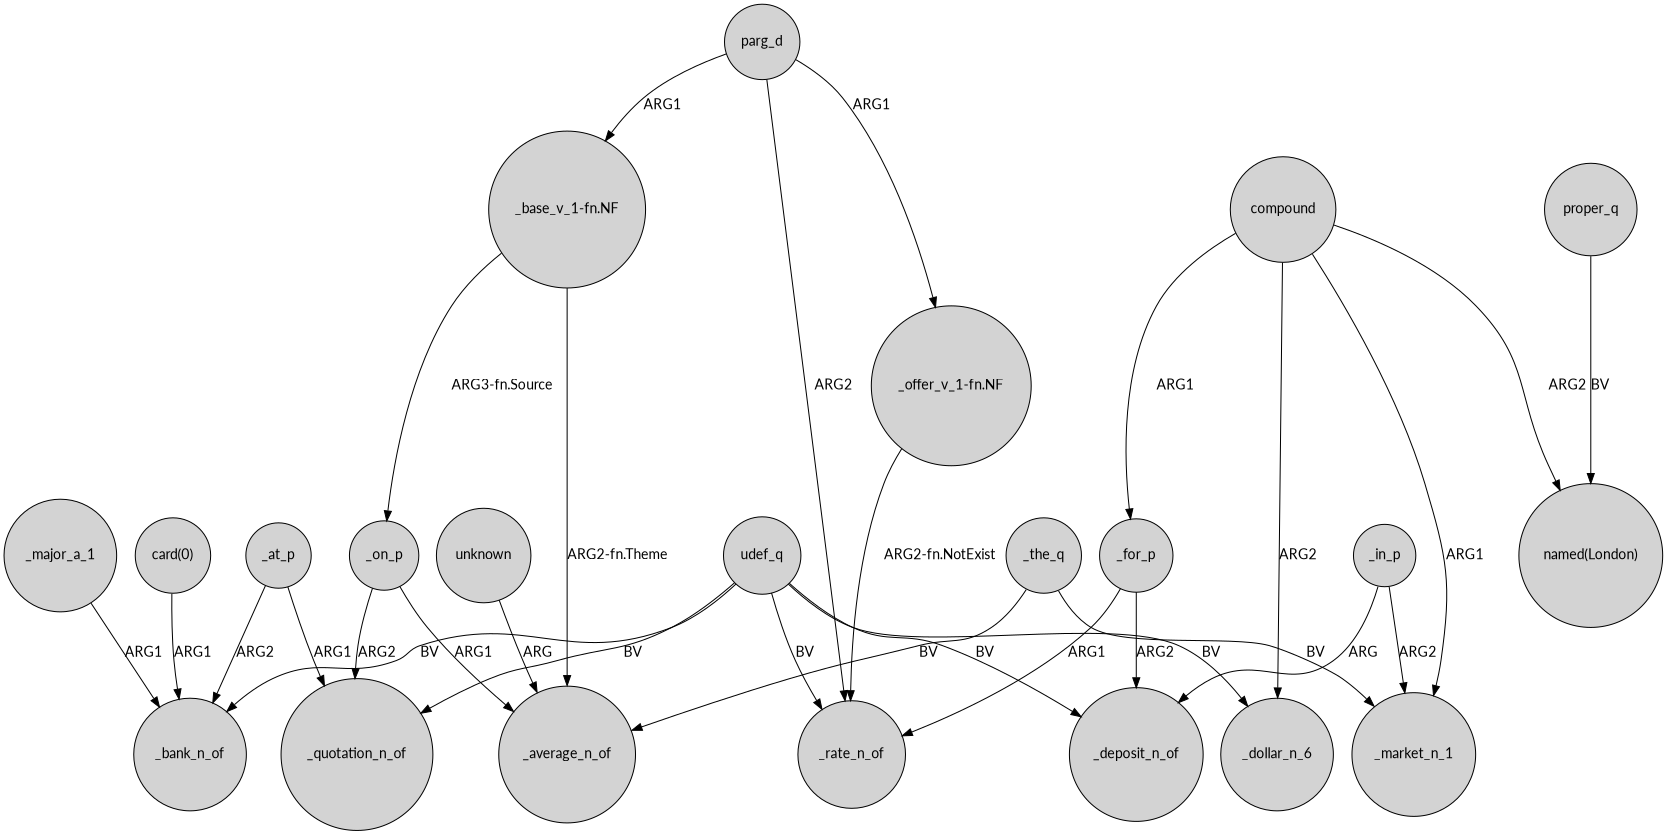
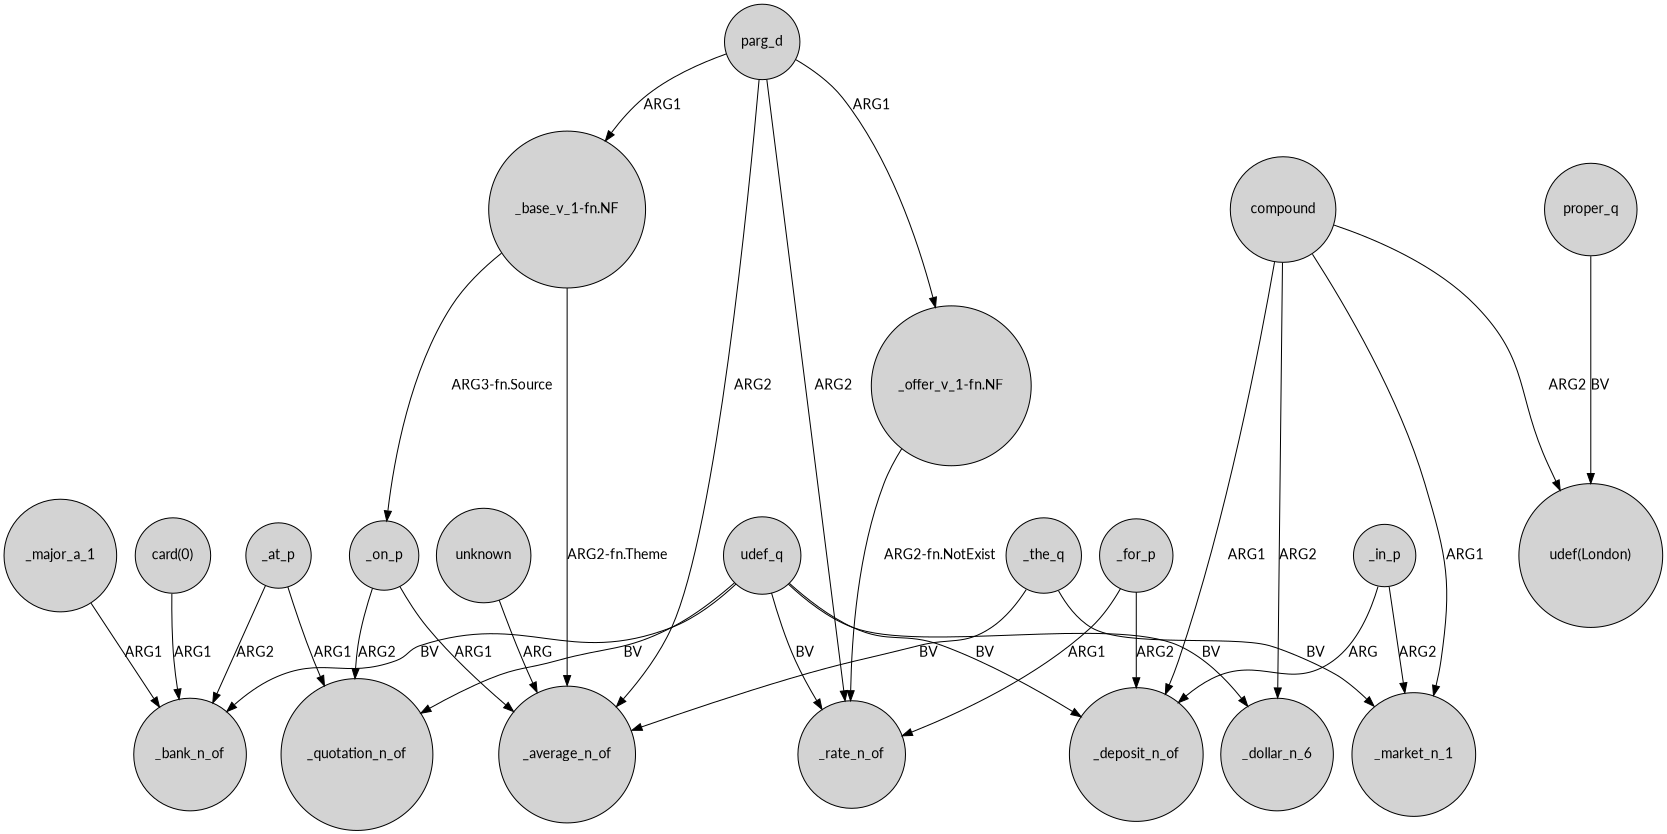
(1138, 352) -> (1231, 476)
none -> (722, 399)
(1591, 556) -> (1591, 556)
